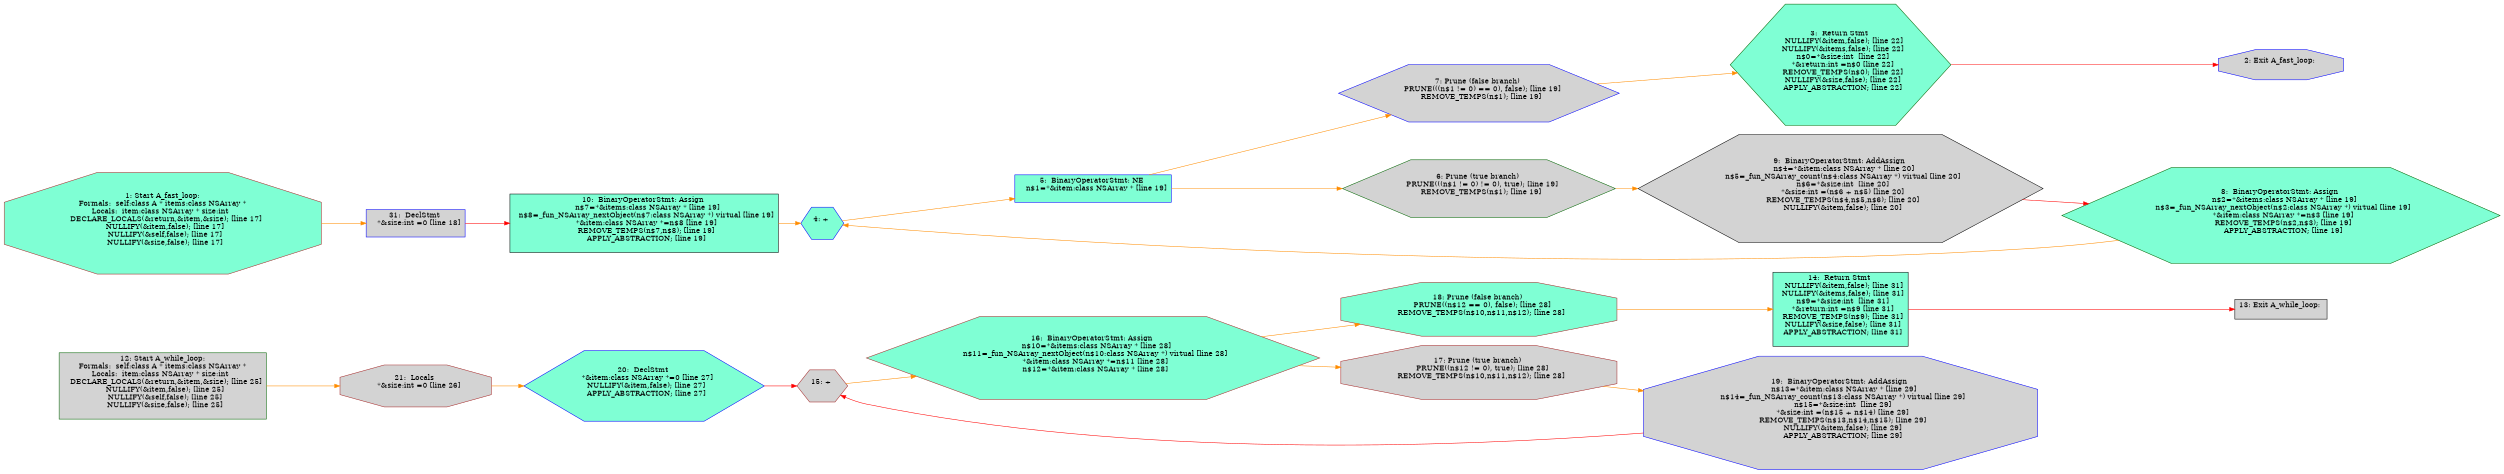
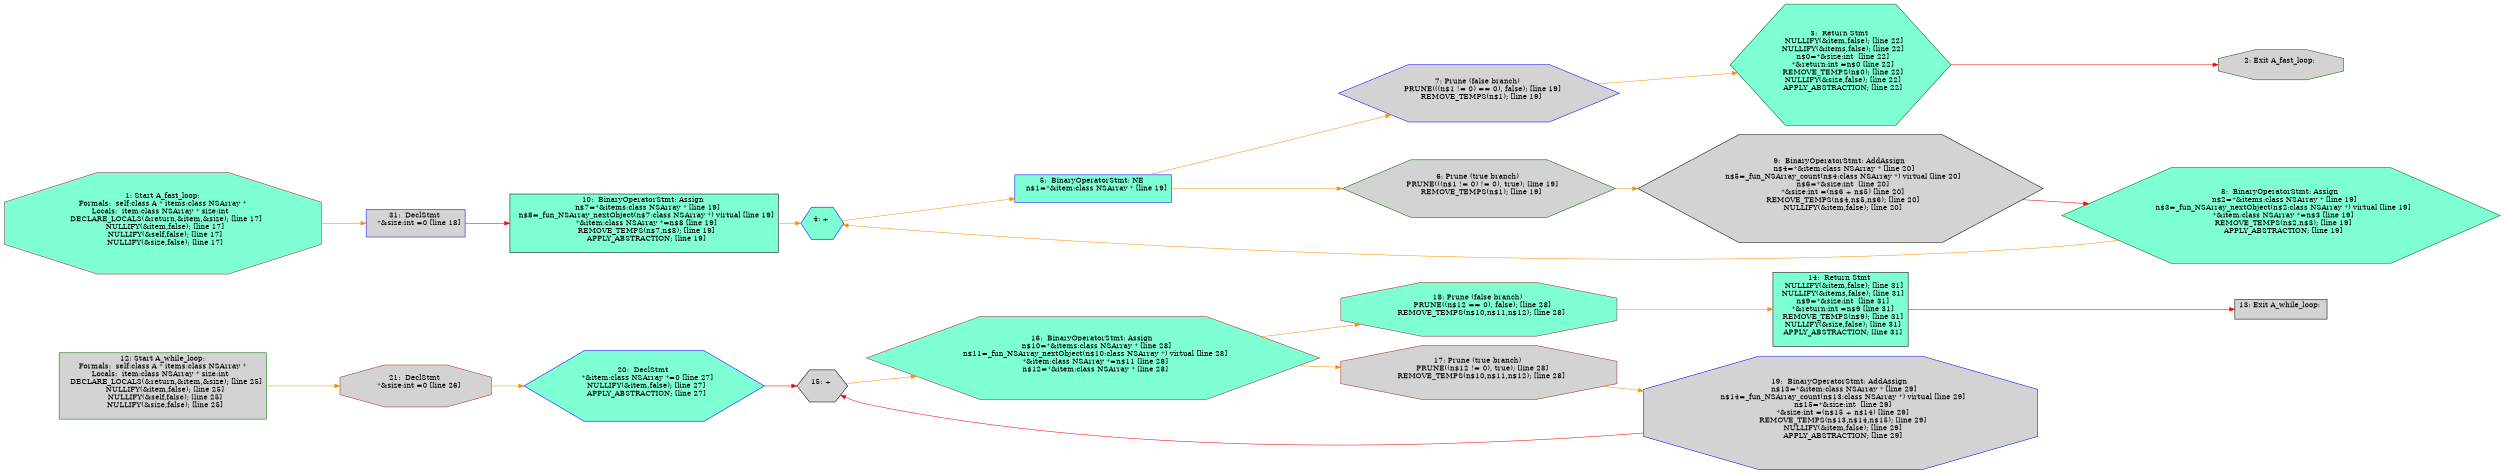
(2281, 65) -> (2281, 65)
(416, 386) -> (416, 386)
(822, 386) -> (822, 386)
